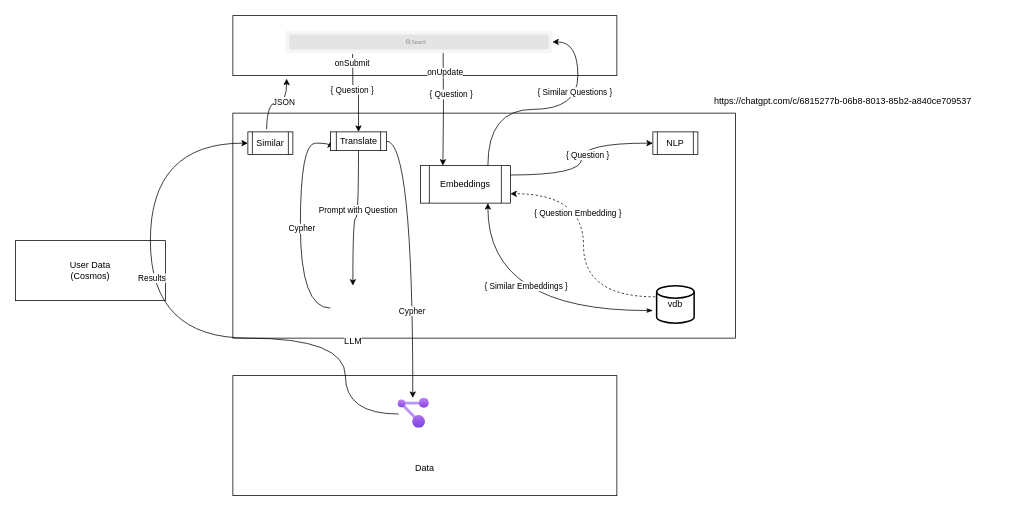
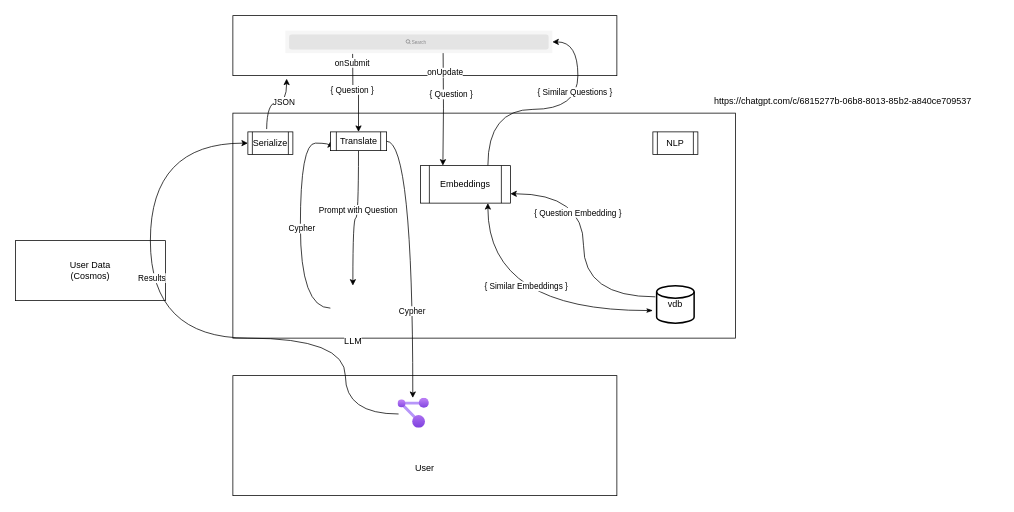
(270, 143) -> (270, 143)
(582, 157) -> none
(595, 278) -> (595, 278)
(425, 435) -> (425, 435)
